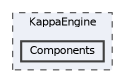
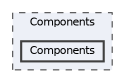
(62, 23) -> (62, 23)
